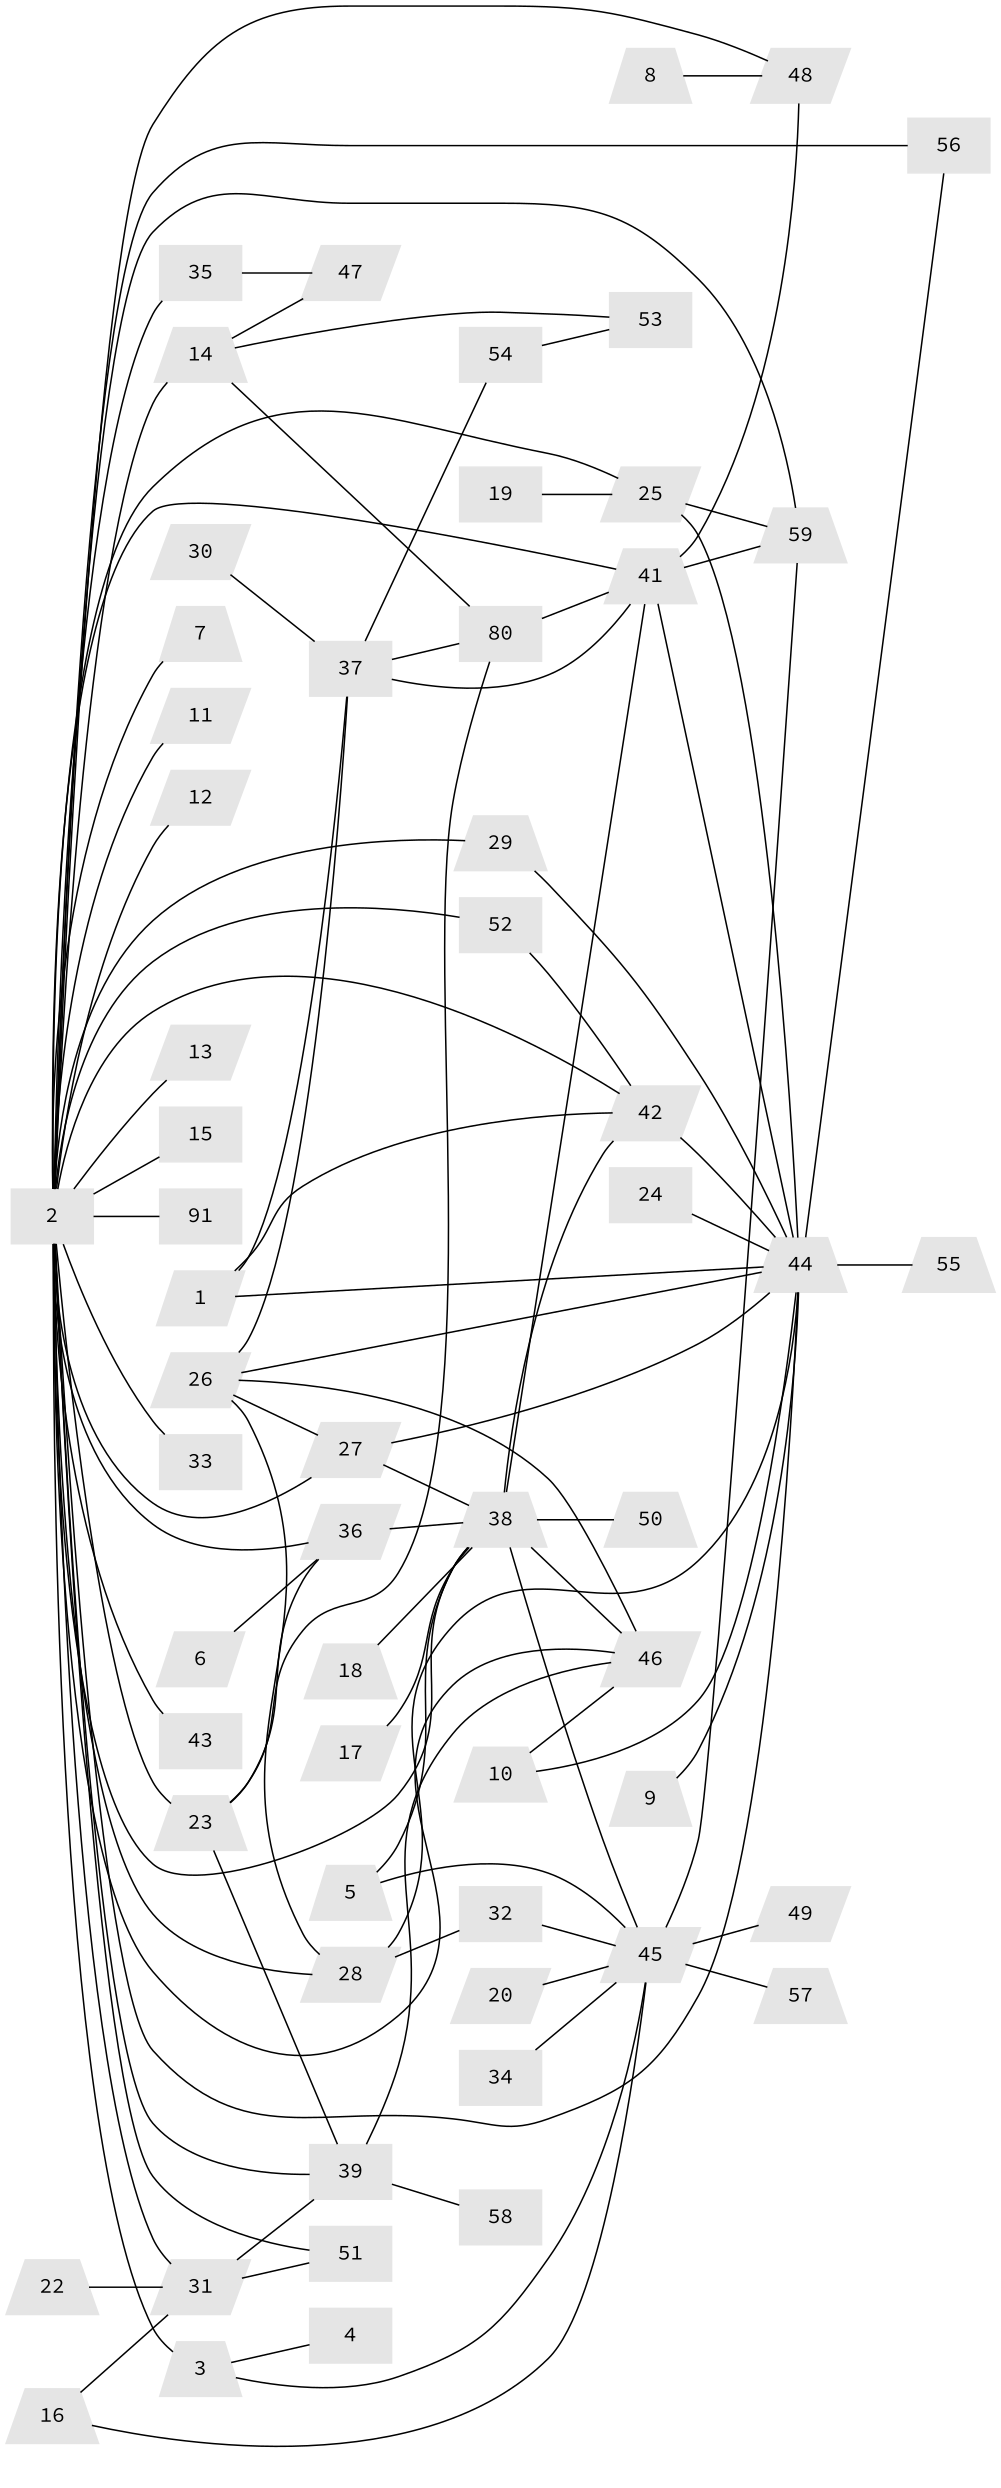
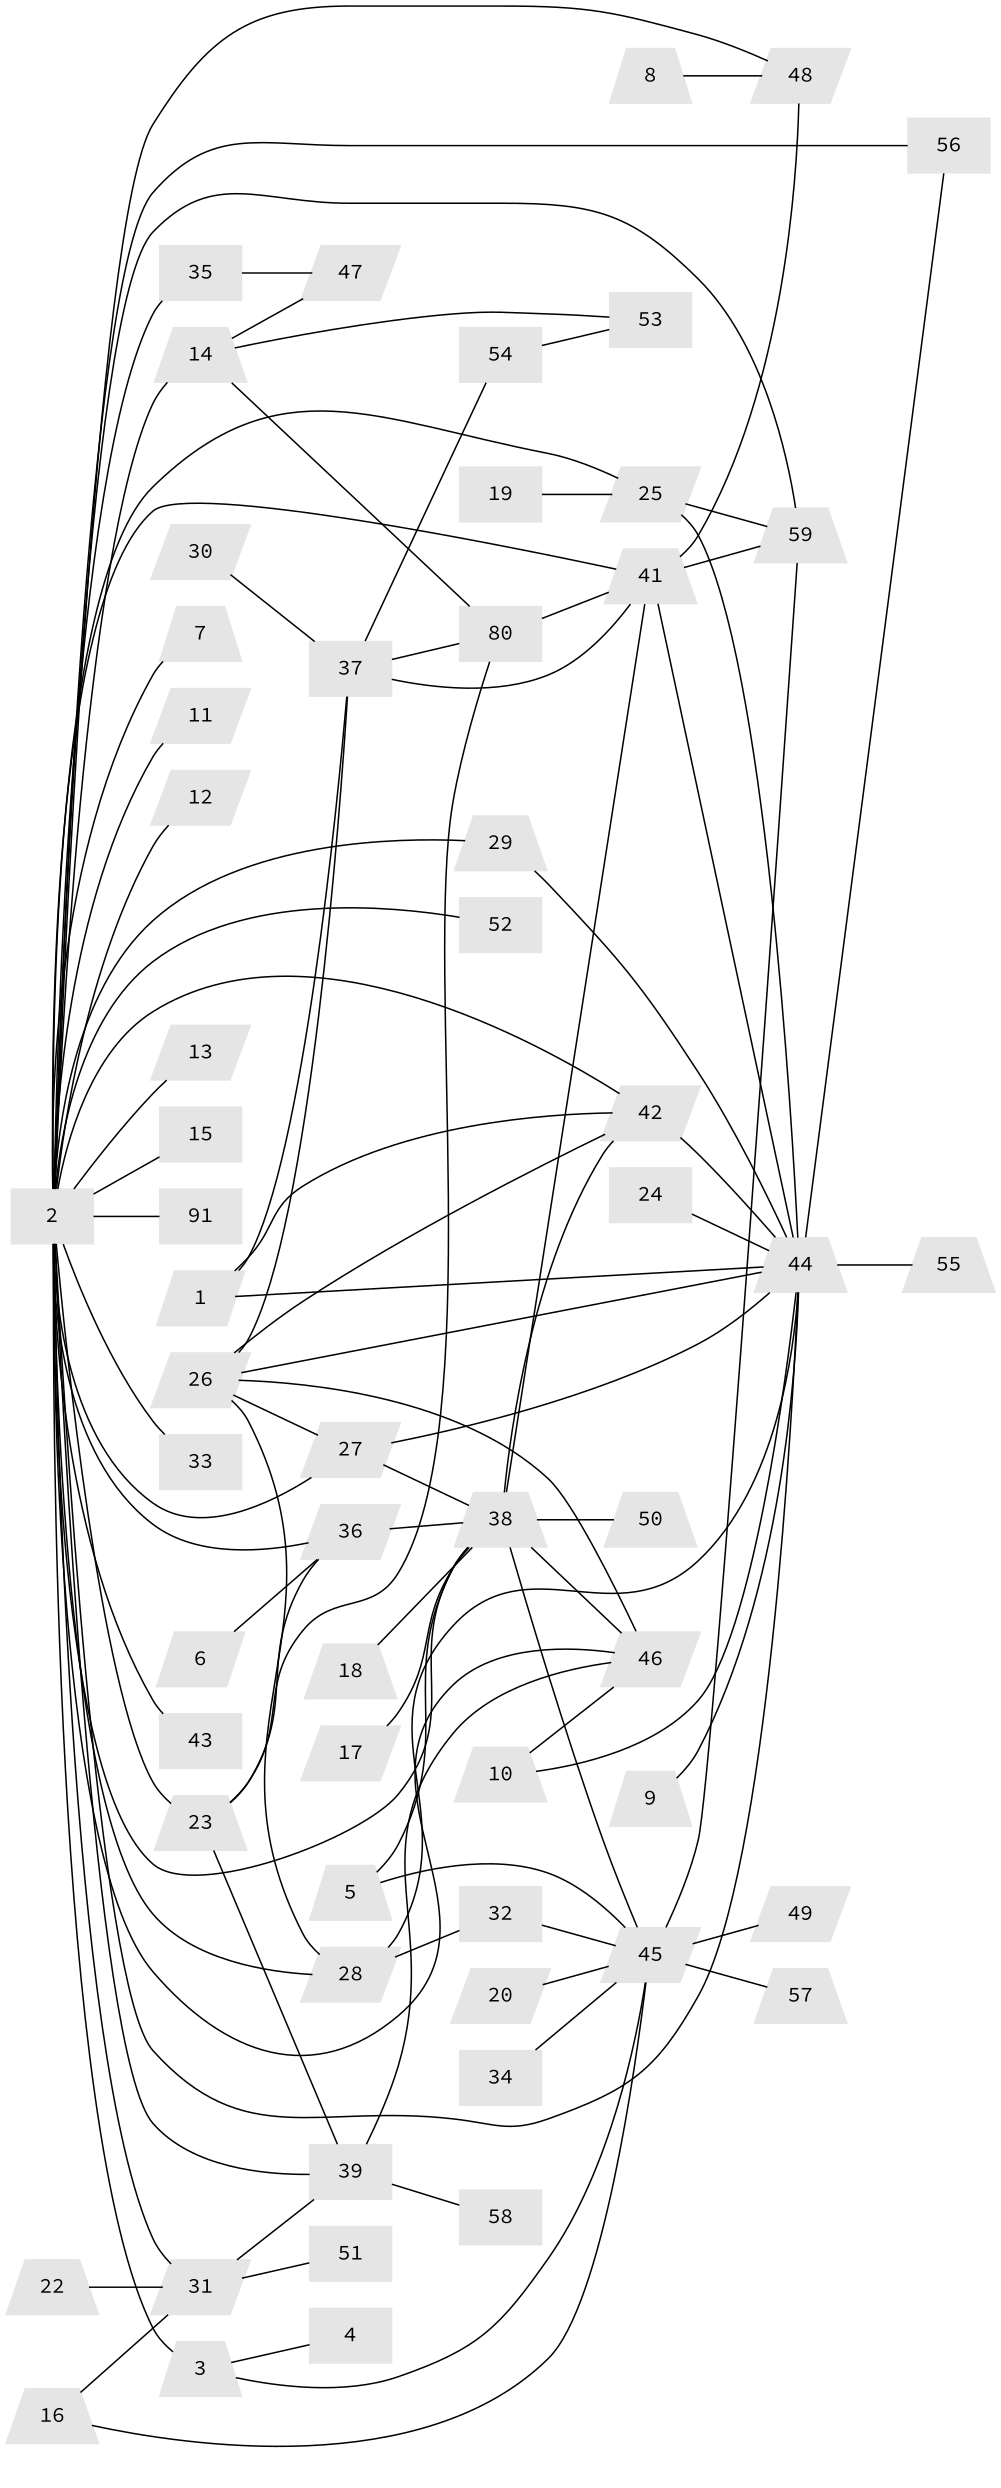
(590, 1028) -> (414, 1234)
(125, 2079) -> none
